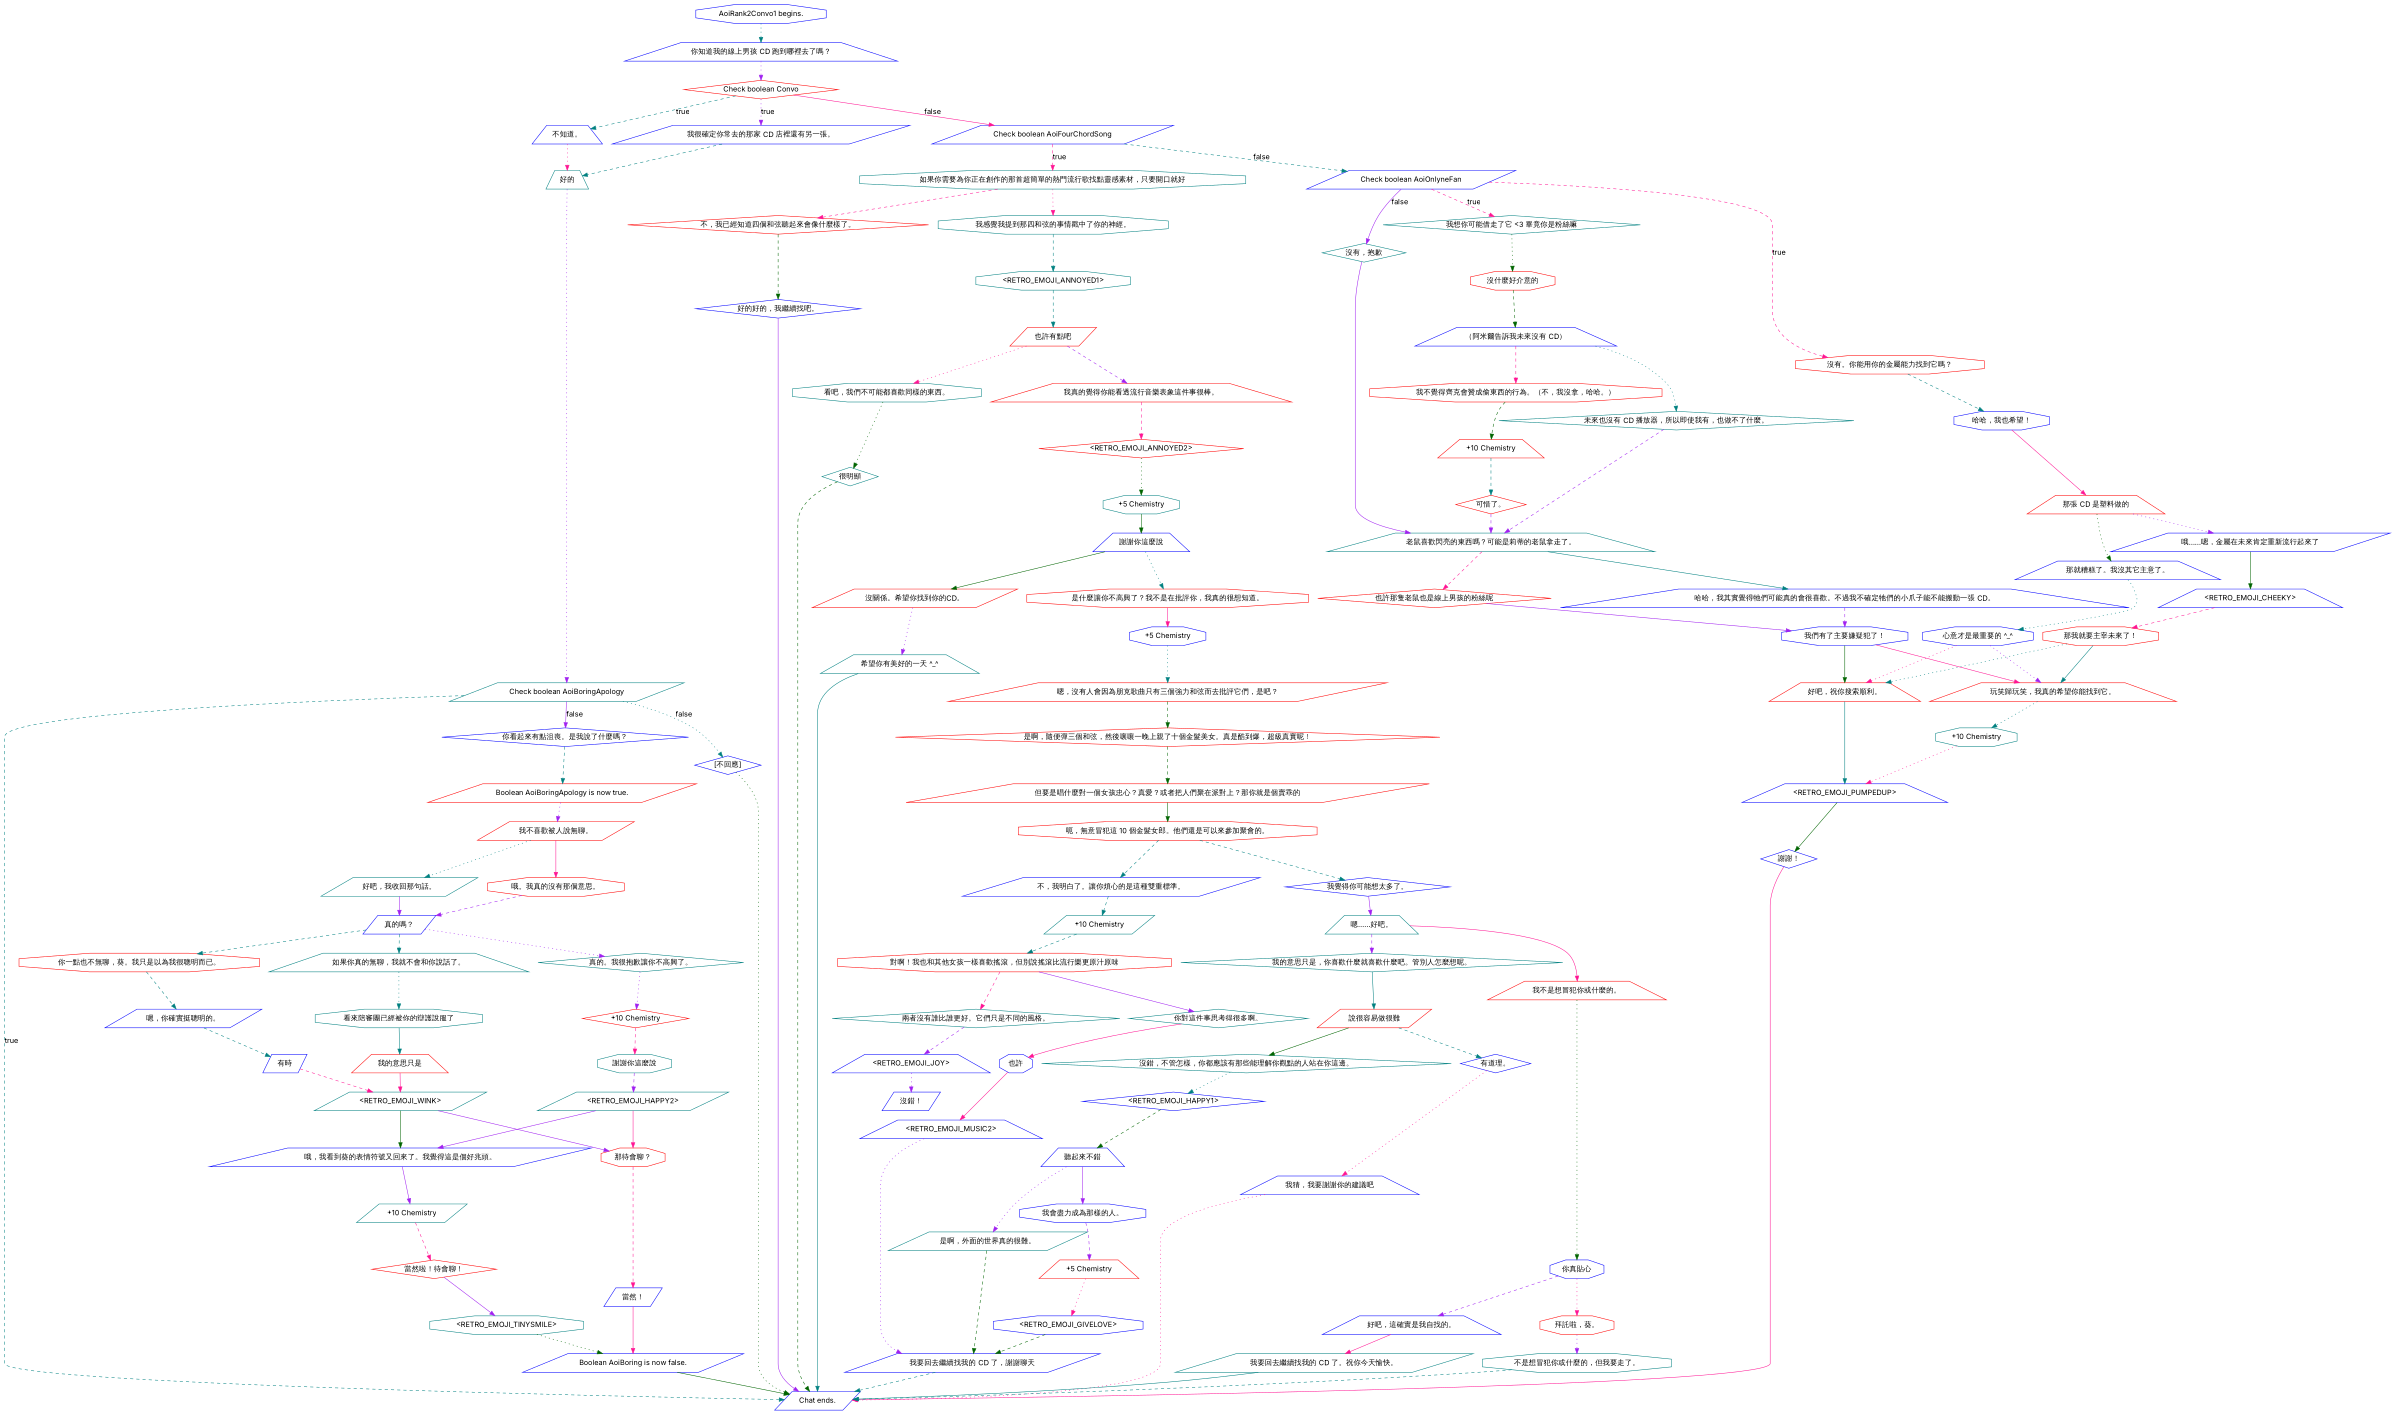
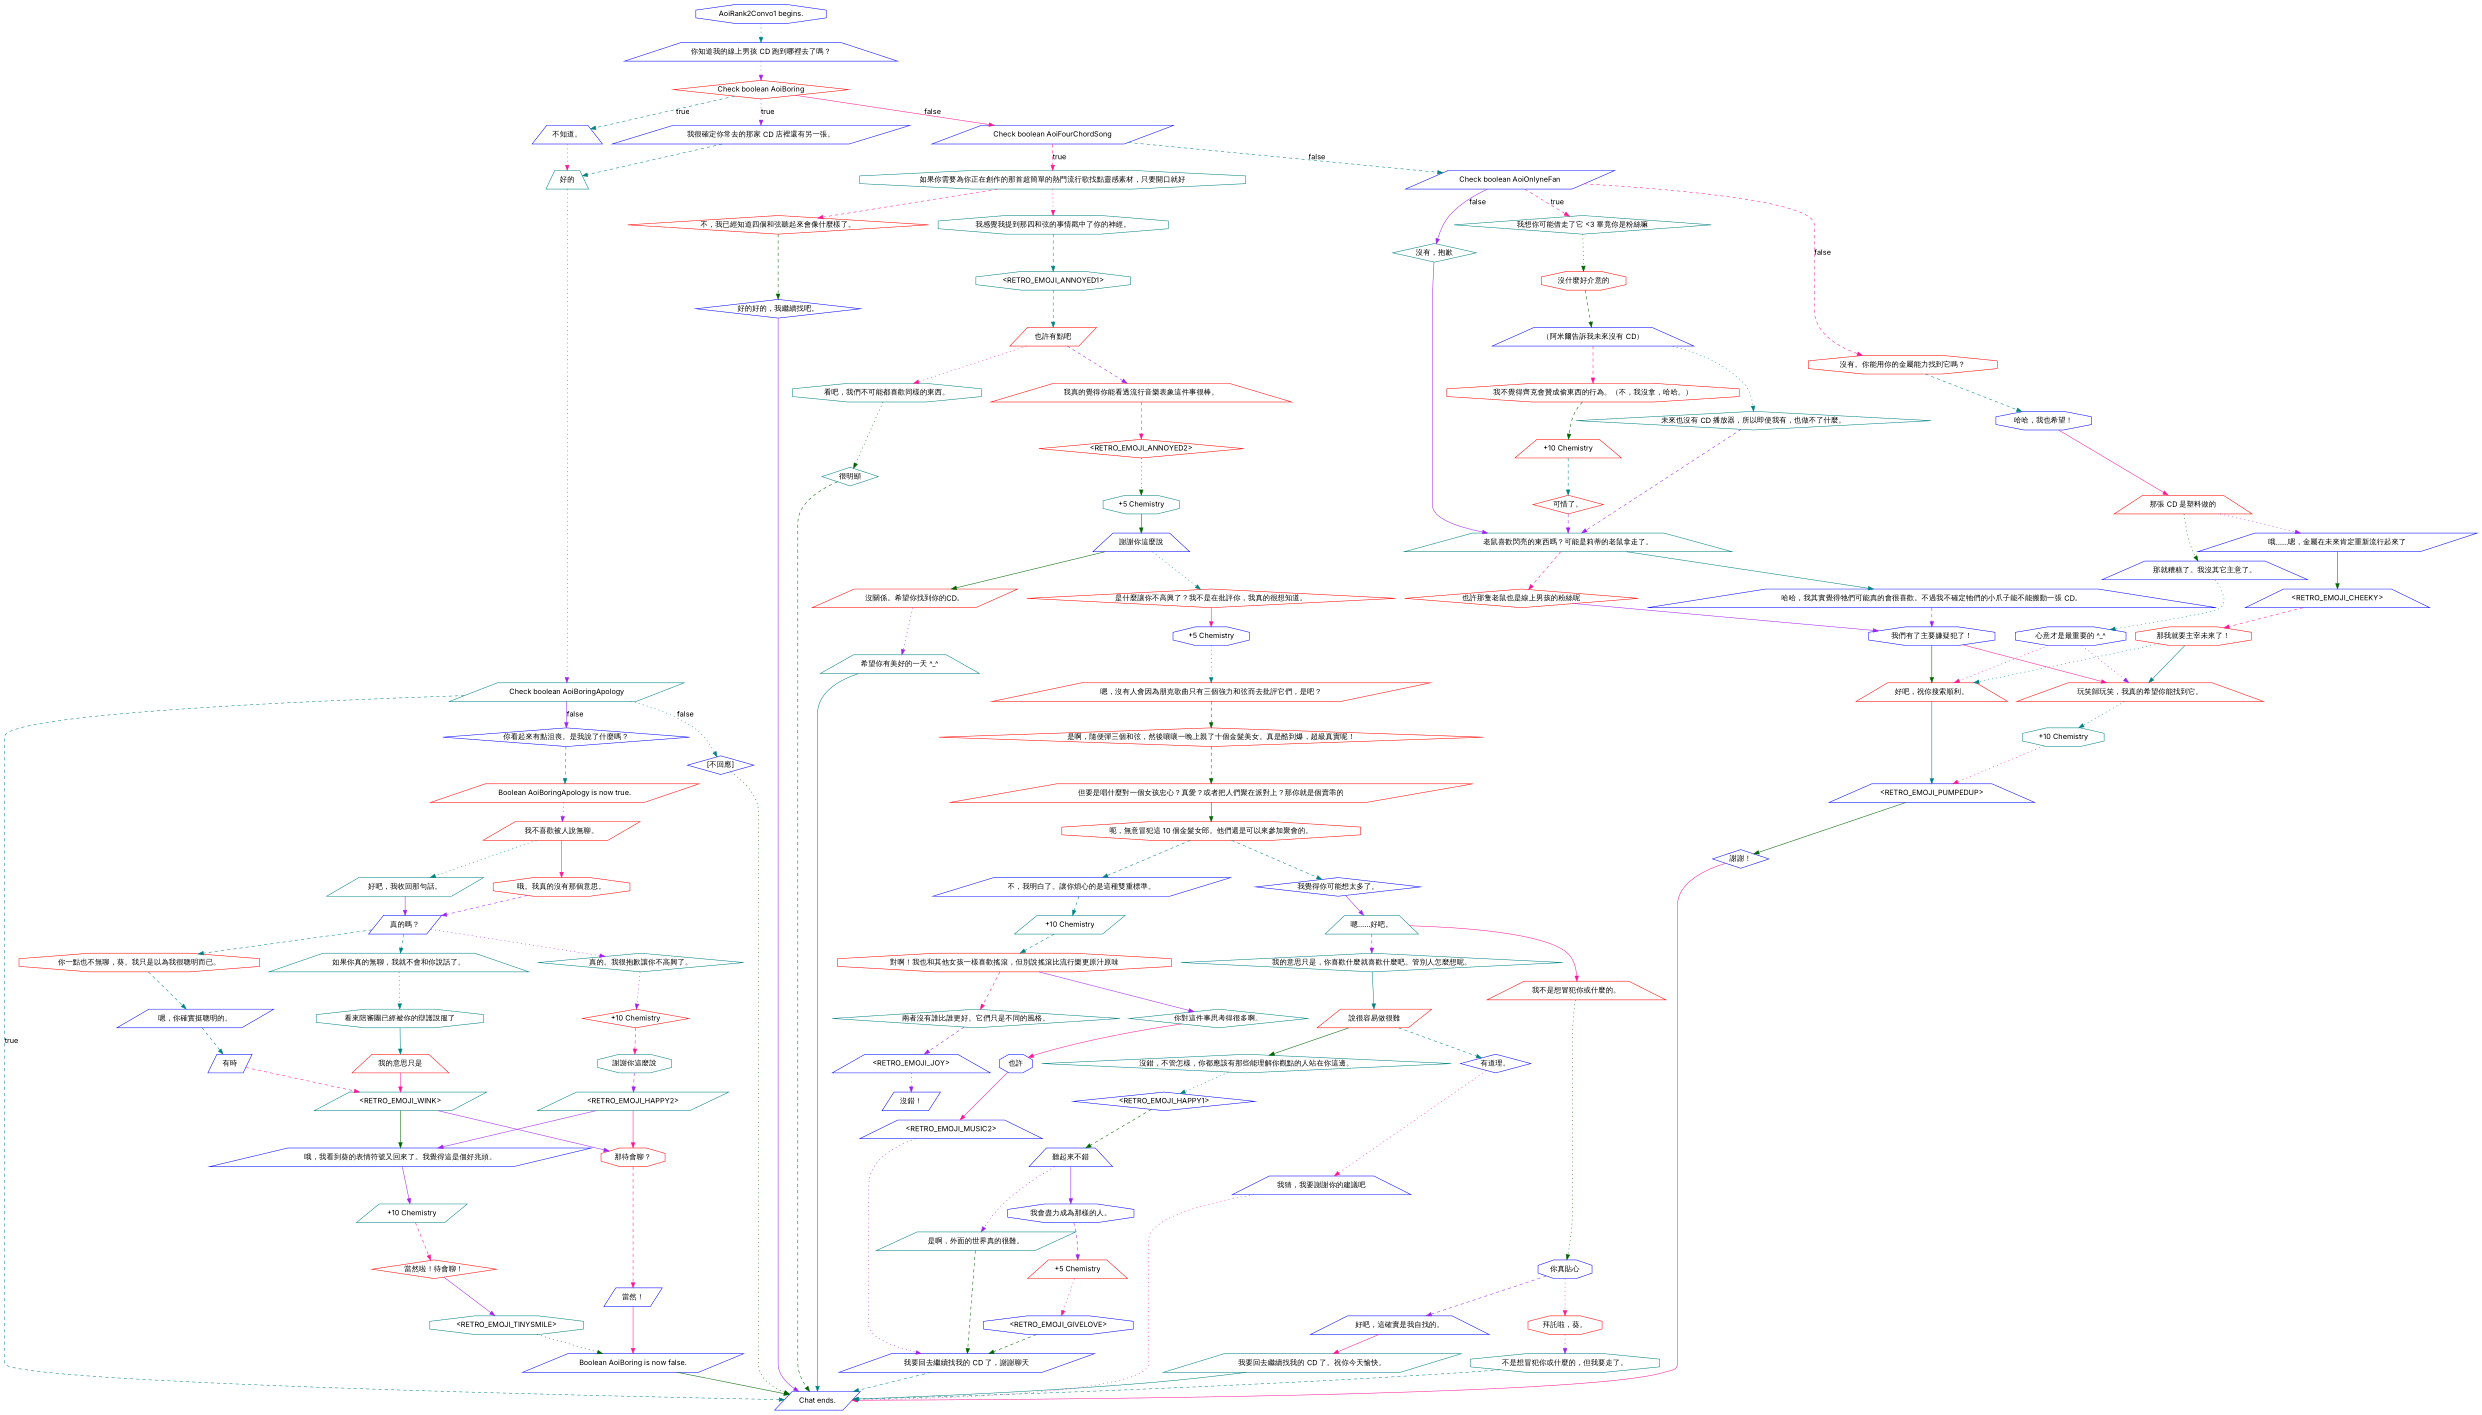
(761, 90) -> (761, 90)
(1779, 253) -> (1823, 253)
(1168, 598) -> (1211, 598)
